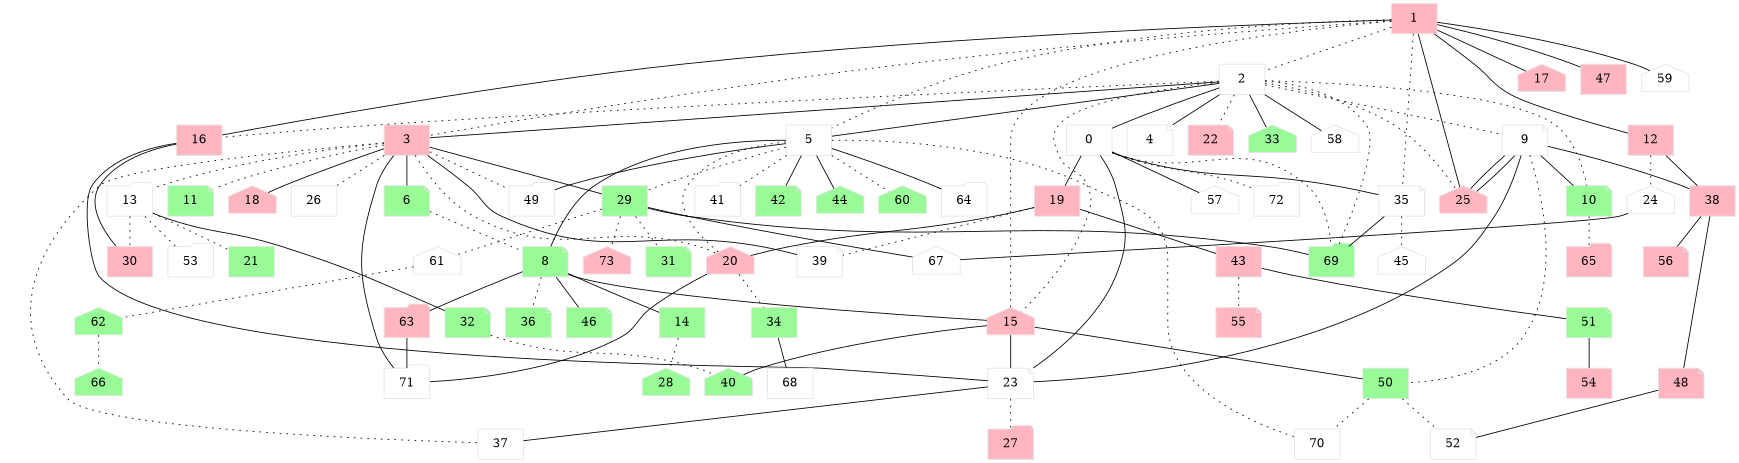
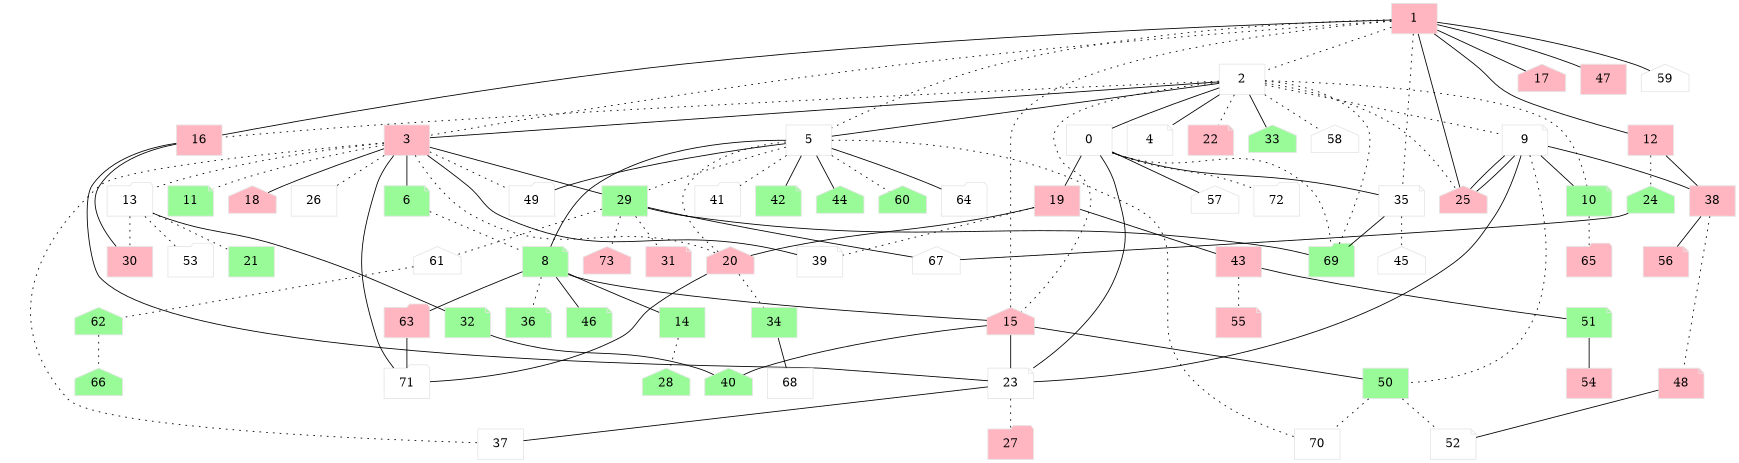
(1293, 113) -> (1293, 113)
(1651, 201) -> (1651, 201)
(669, 262) -> (669, 262)
(1697, 292) -> (1697, 292)
(603, 353) -> (603, 353)
